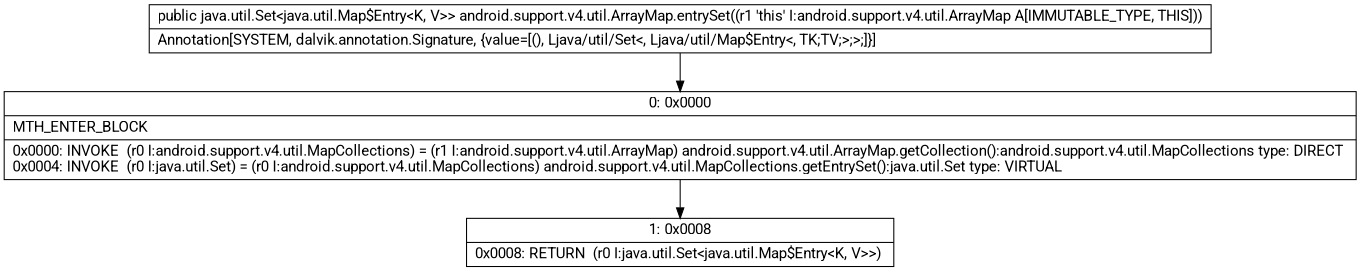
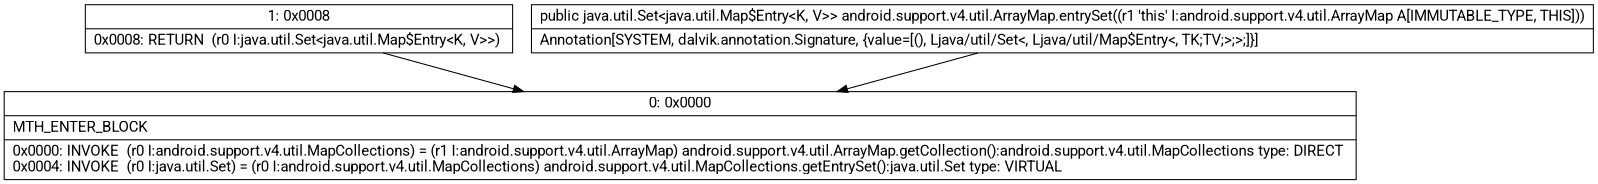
(680, 194) -> (448, 71)
